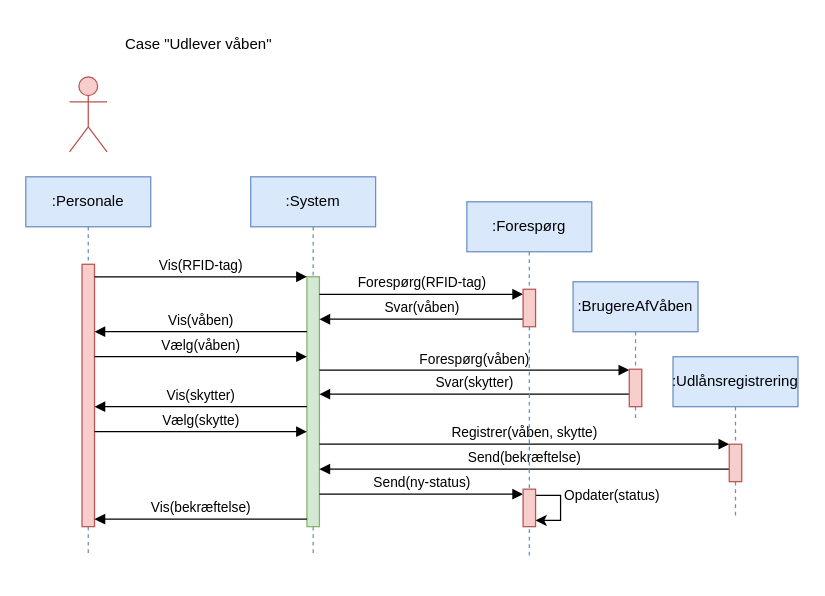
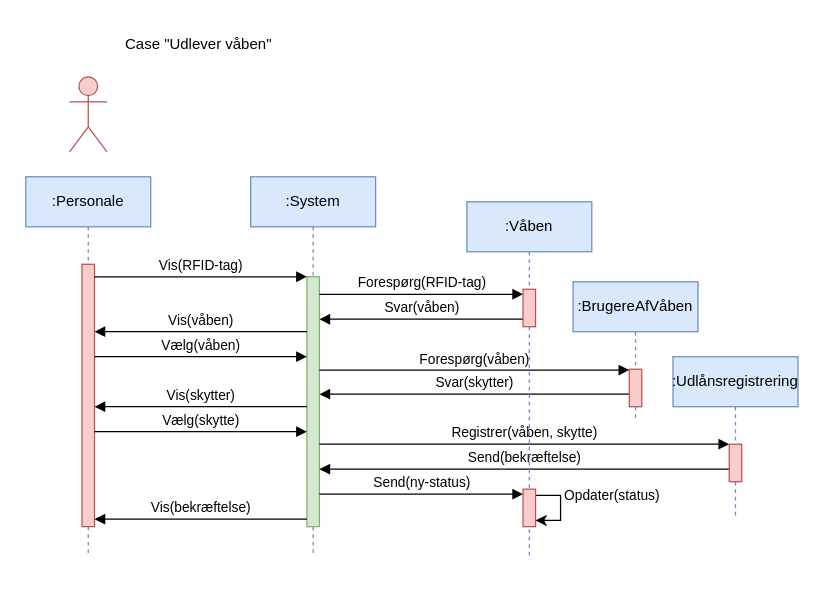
(529, 227) -> (529, 227)
